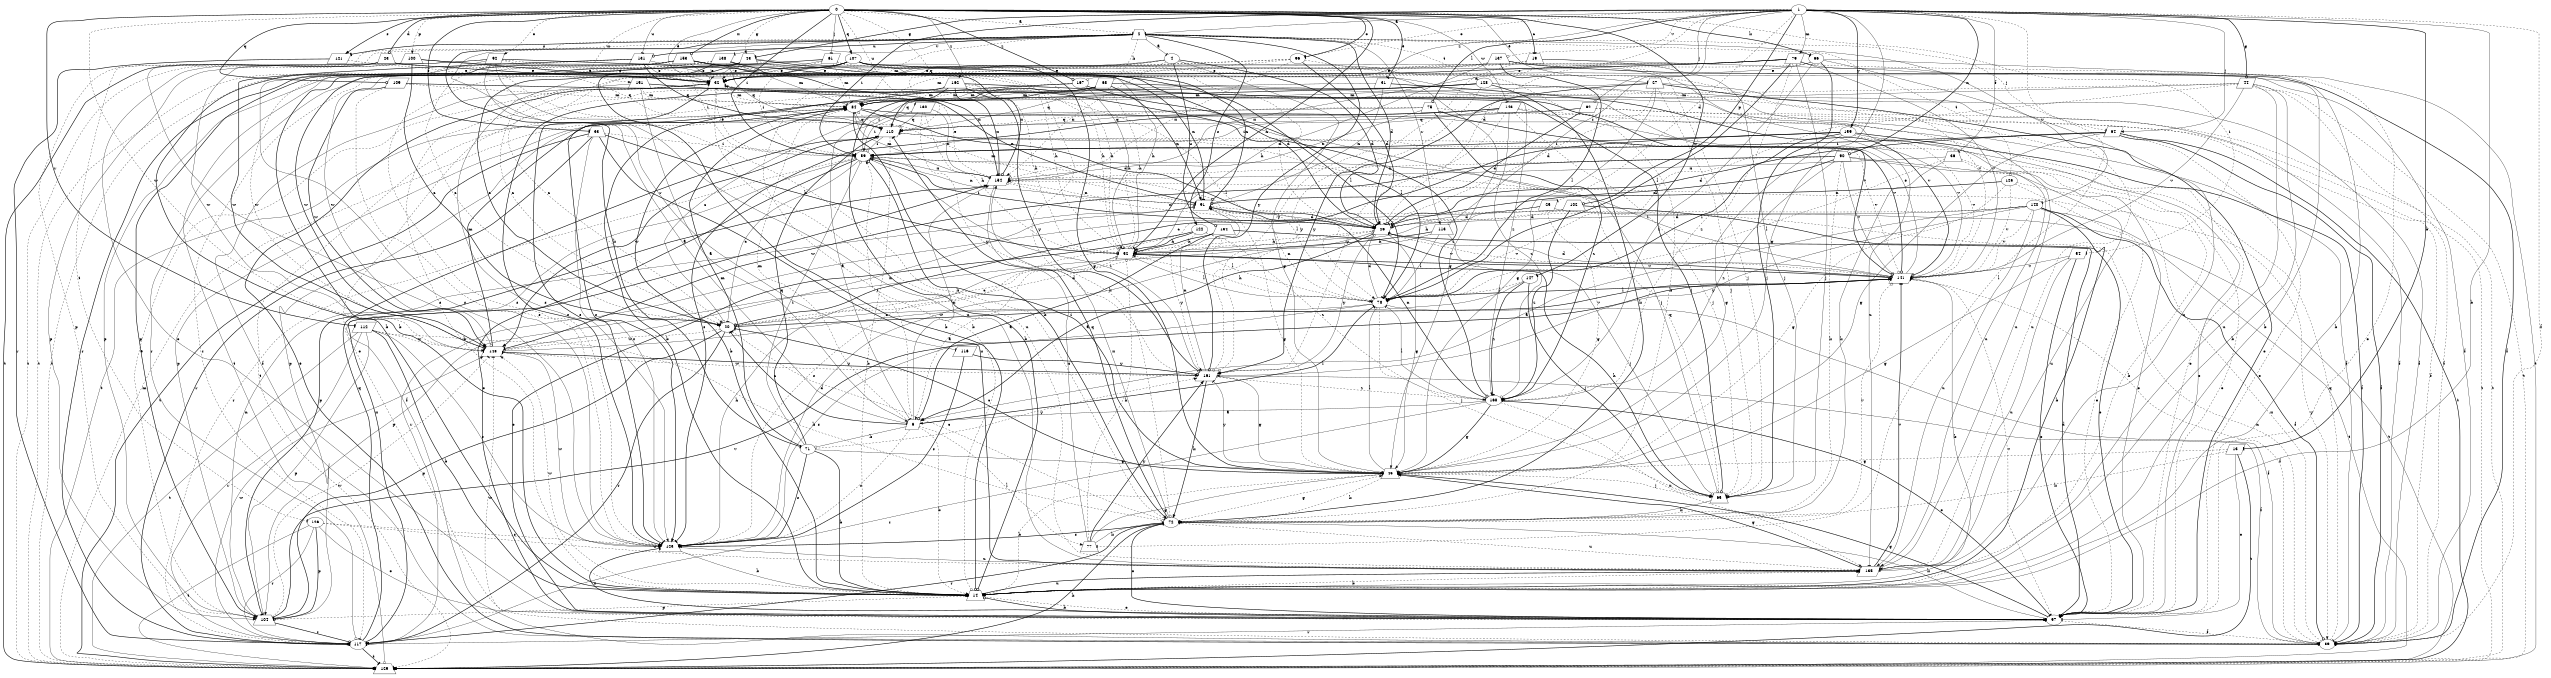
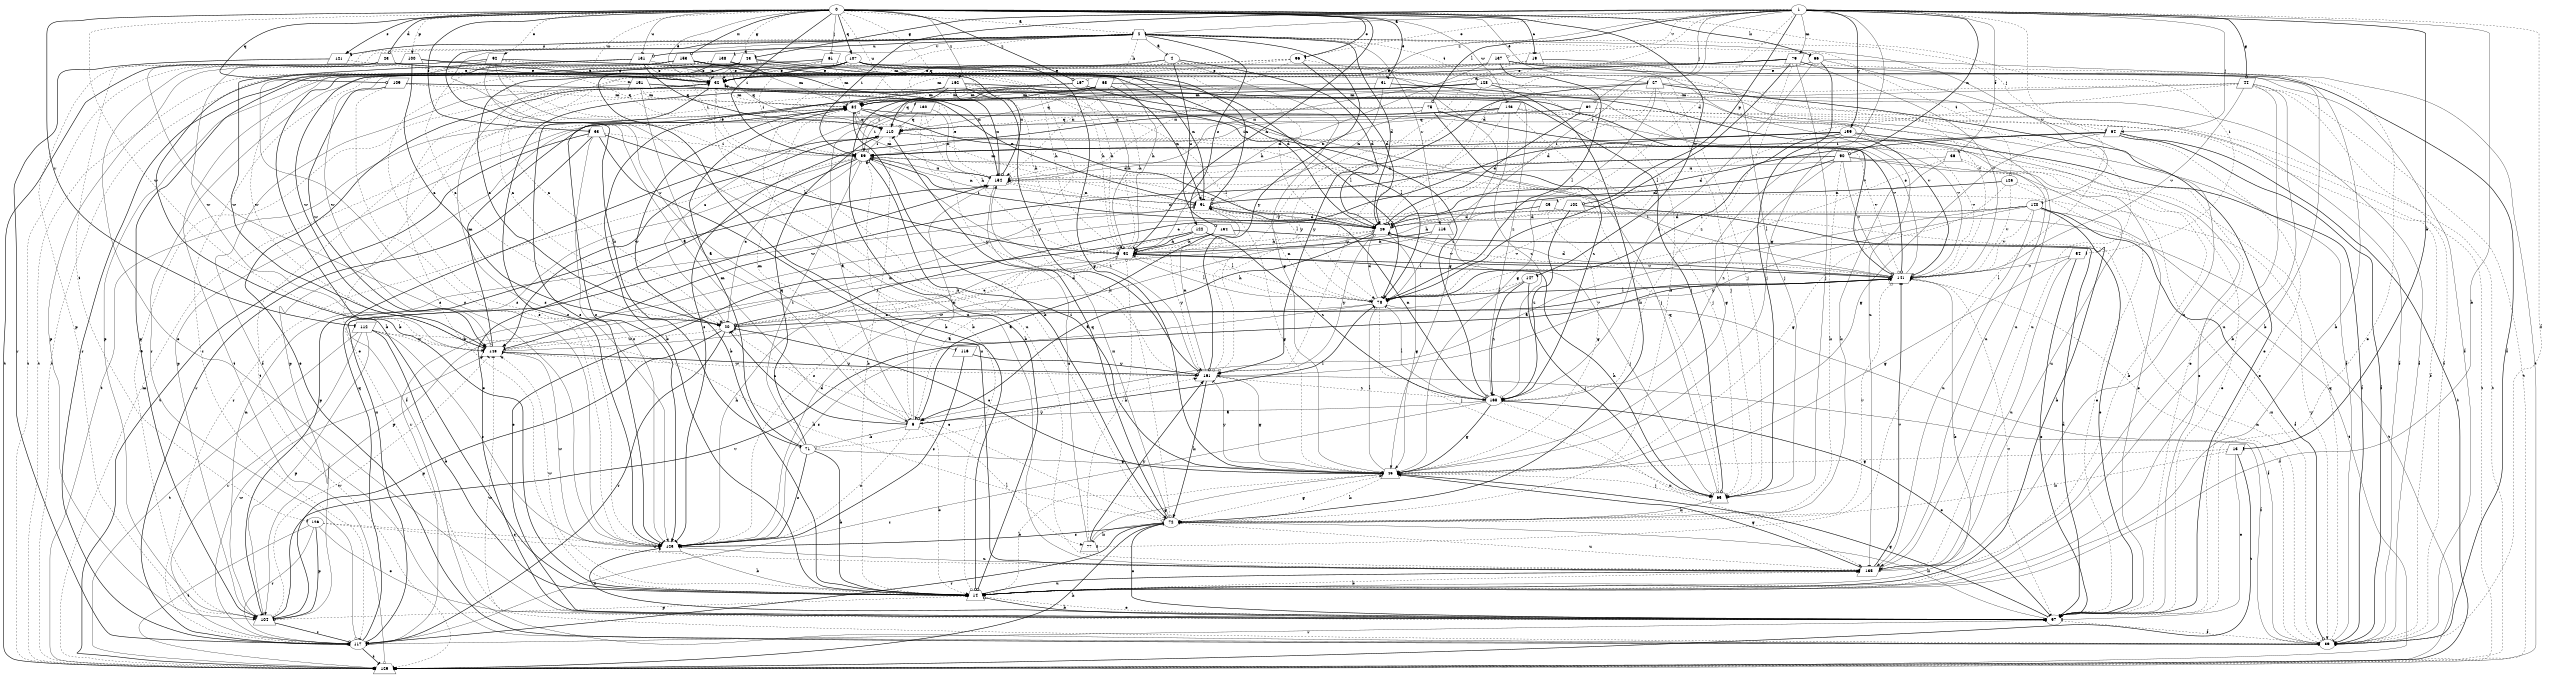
(1337, 330) -> (1337, 330)
(1117, 531) -> (1127, 527)
